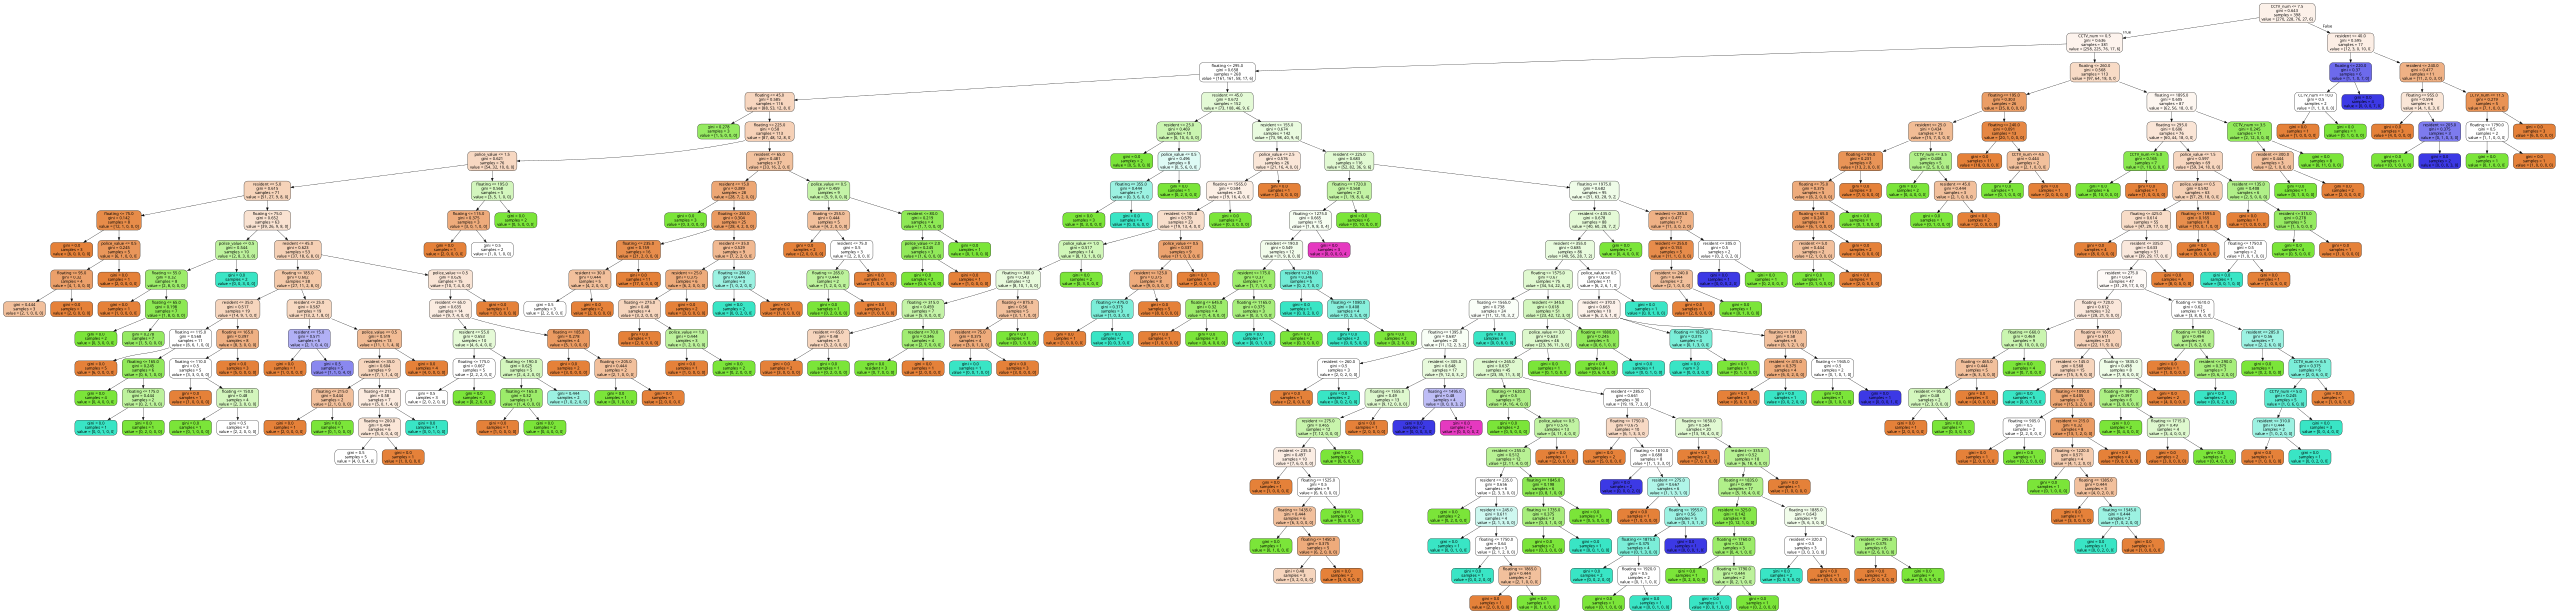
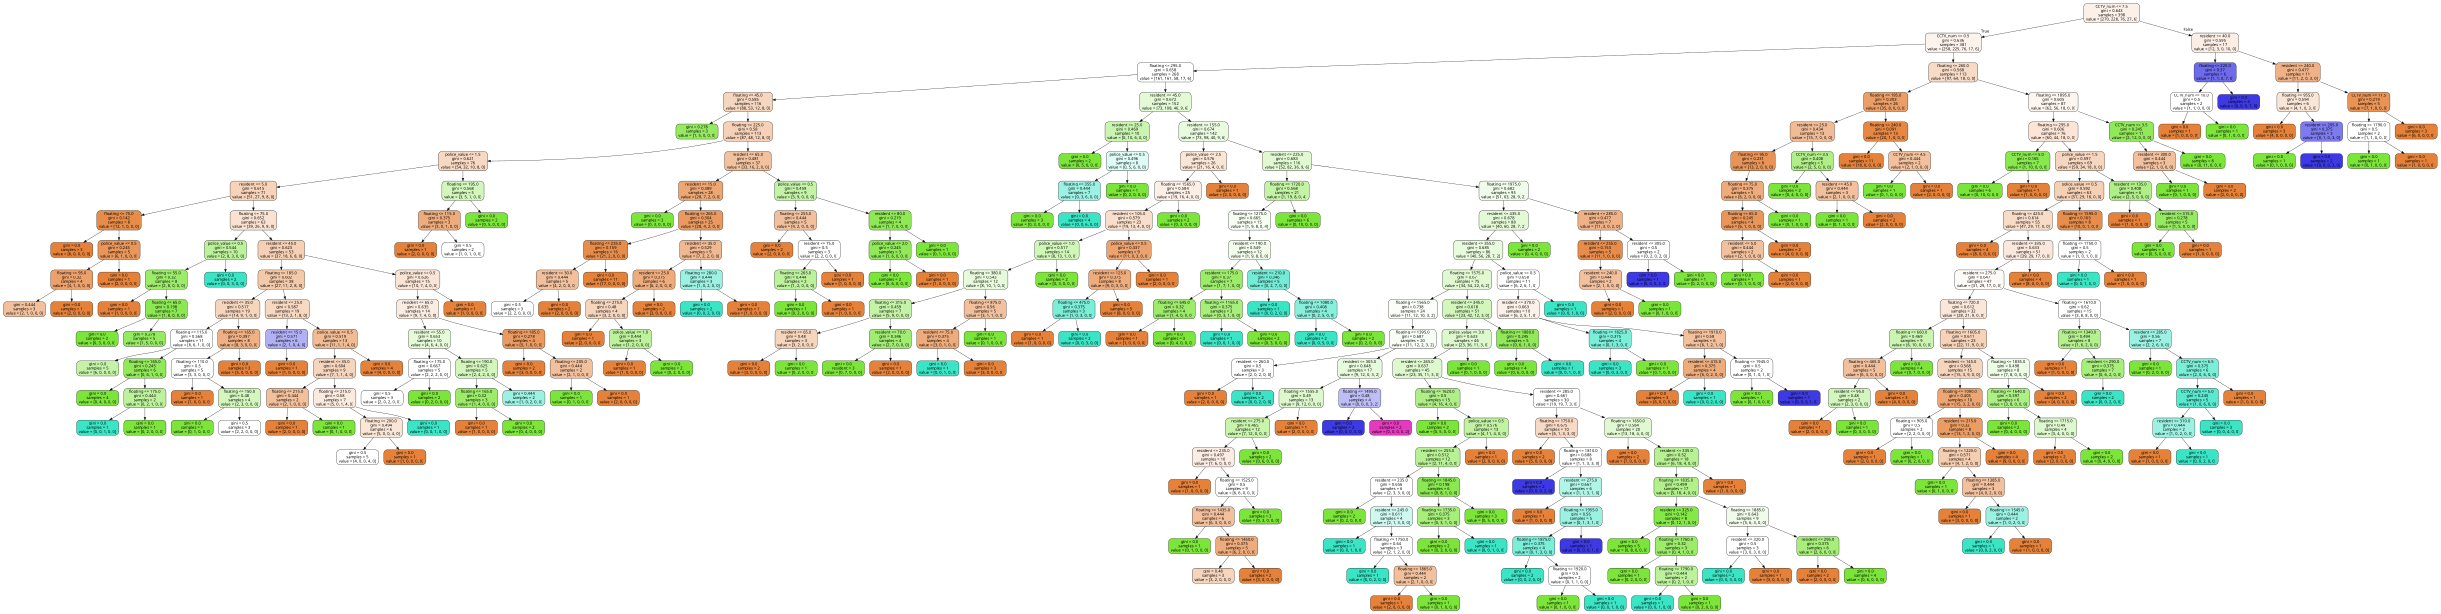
(1861, 191) -> none
(1329, 250) -> none
(2198, 250) -> none
(143, 339) -> (144, 339)
(1495, 339) -> none
(96, 368) -> (98, 368)
(332, 368) -> none
(1691, 368) -> (1610, 368)
(2024, 398) -> none
none -> (1629, 546)
